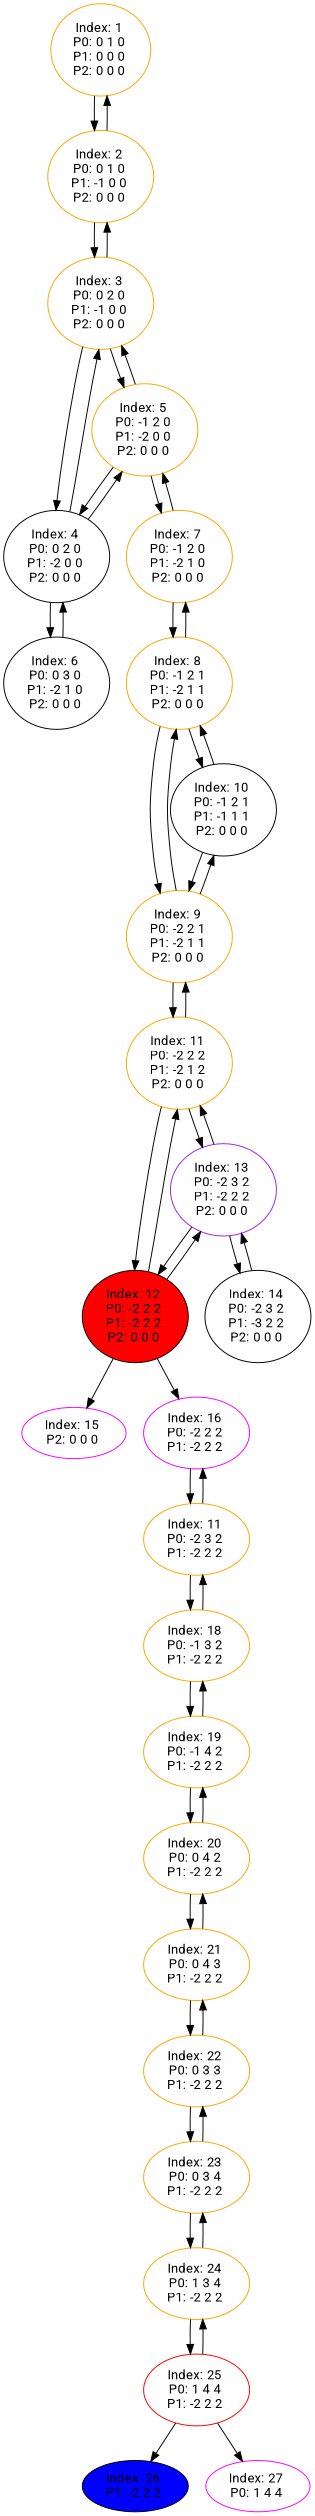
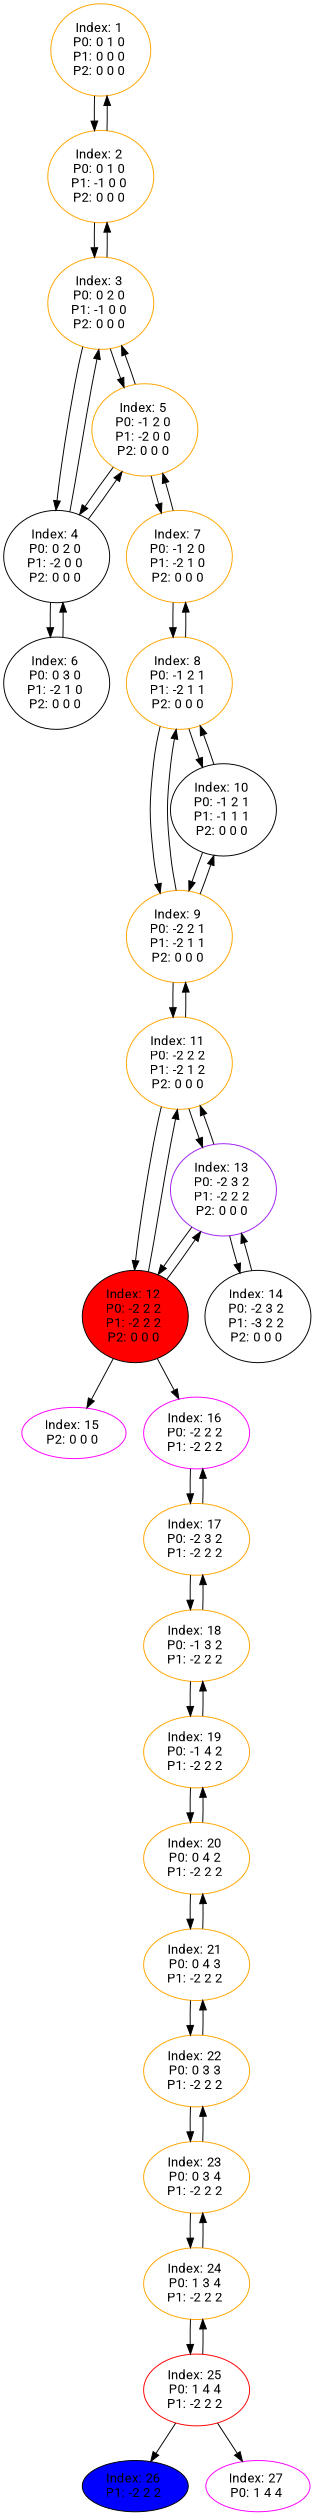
(197, 1539) -> (197, 1539)
